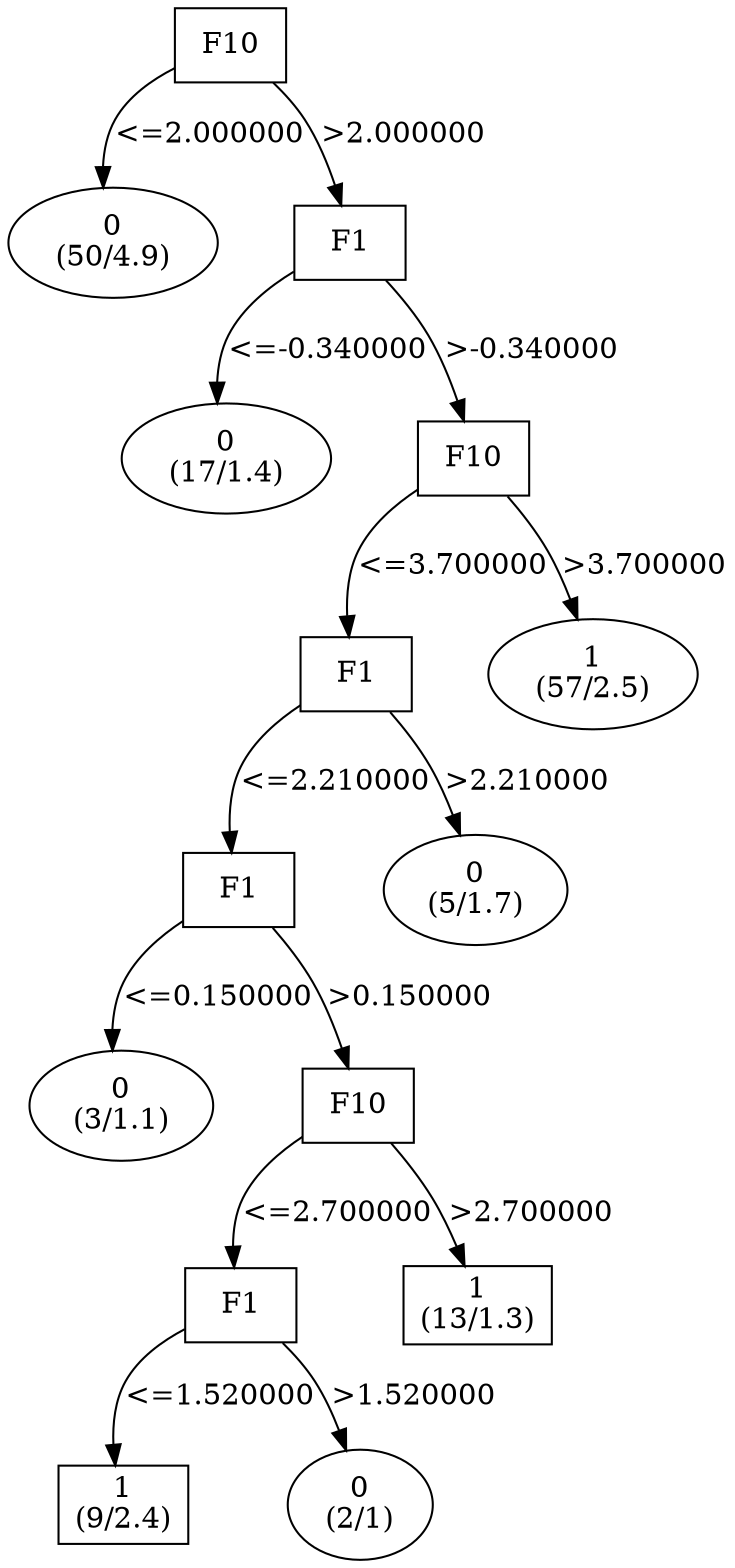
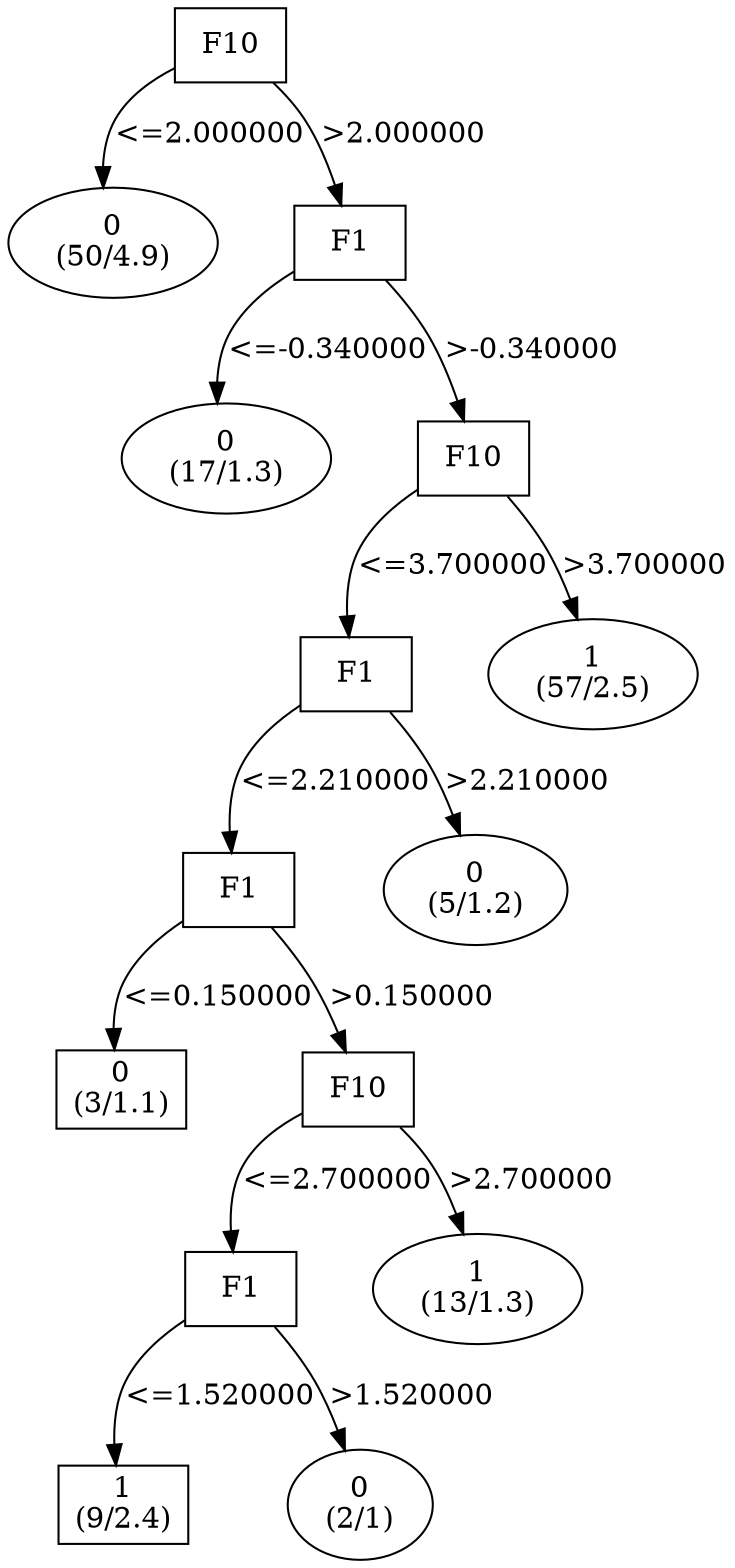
(226, 459) -> (226, 459)
(476, 890) -> (476, 890)
(121, 1106) -> (121, 1090)
(478, 1305) -> (478, 1289)
